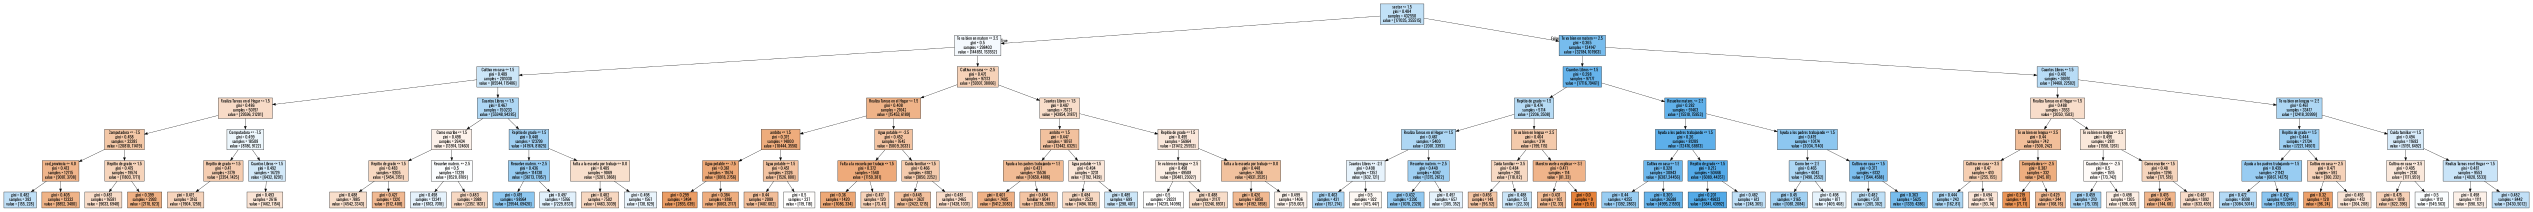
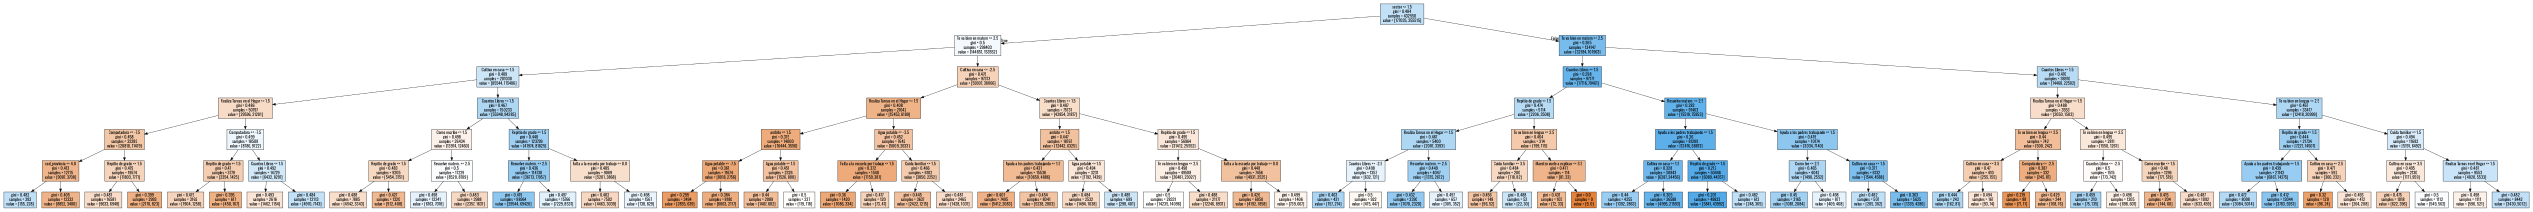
none -> (225, 200)
none -> (306, 200)
(1039, 200) -> (1039, 200)
